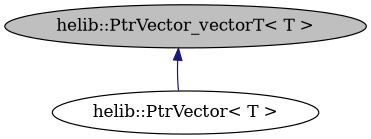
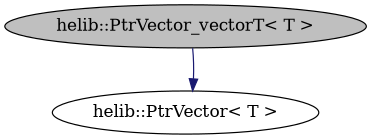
(178, 76) -> (194, 64)
